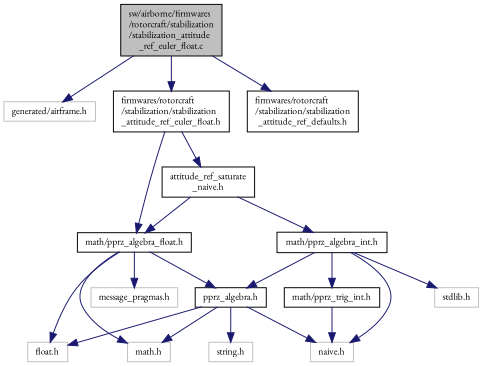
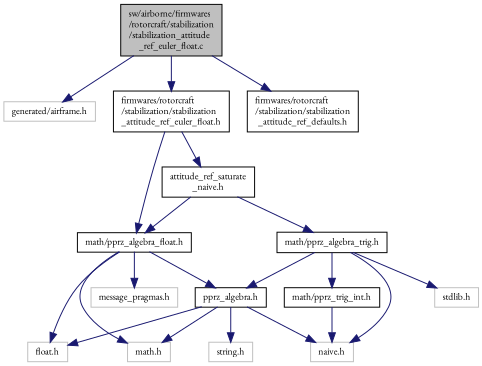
(332, 242) -> (332, 242)
